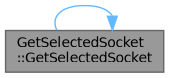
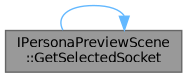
(85, 51) -> (94, 51)
